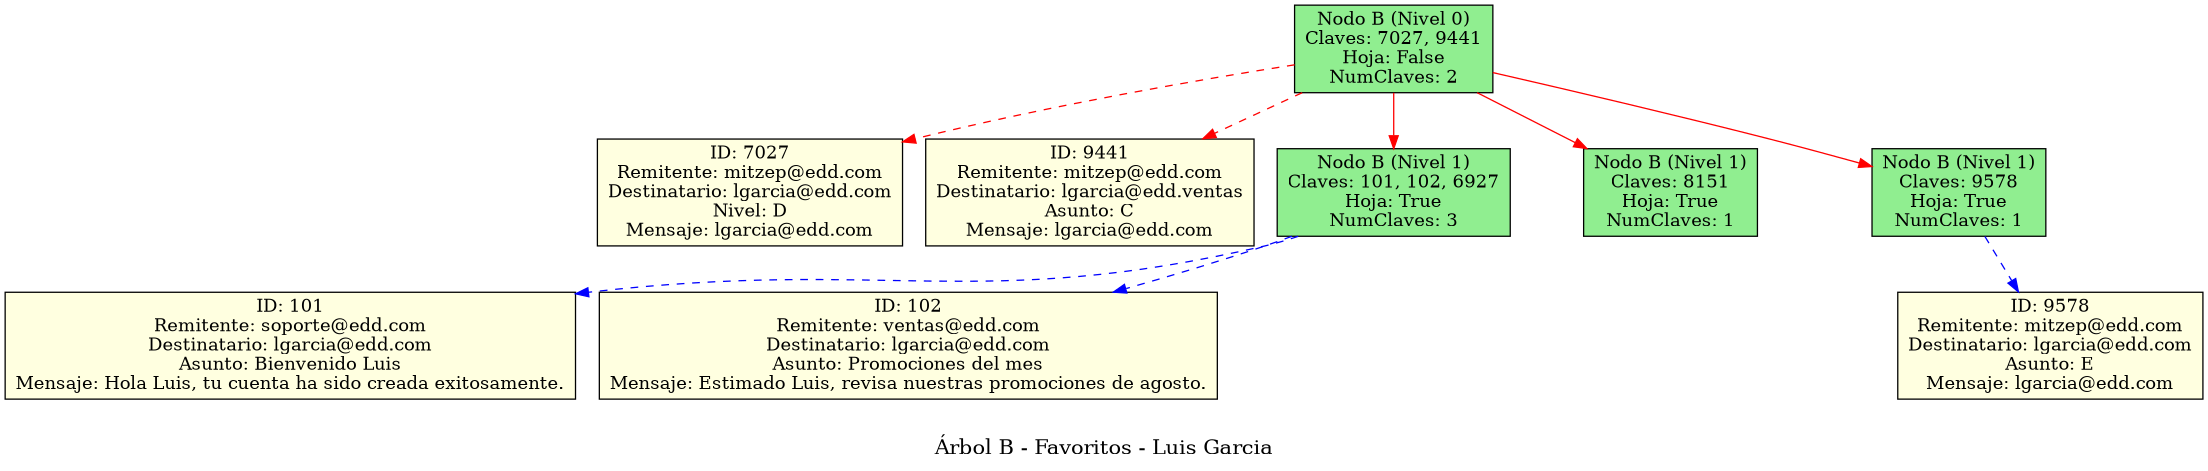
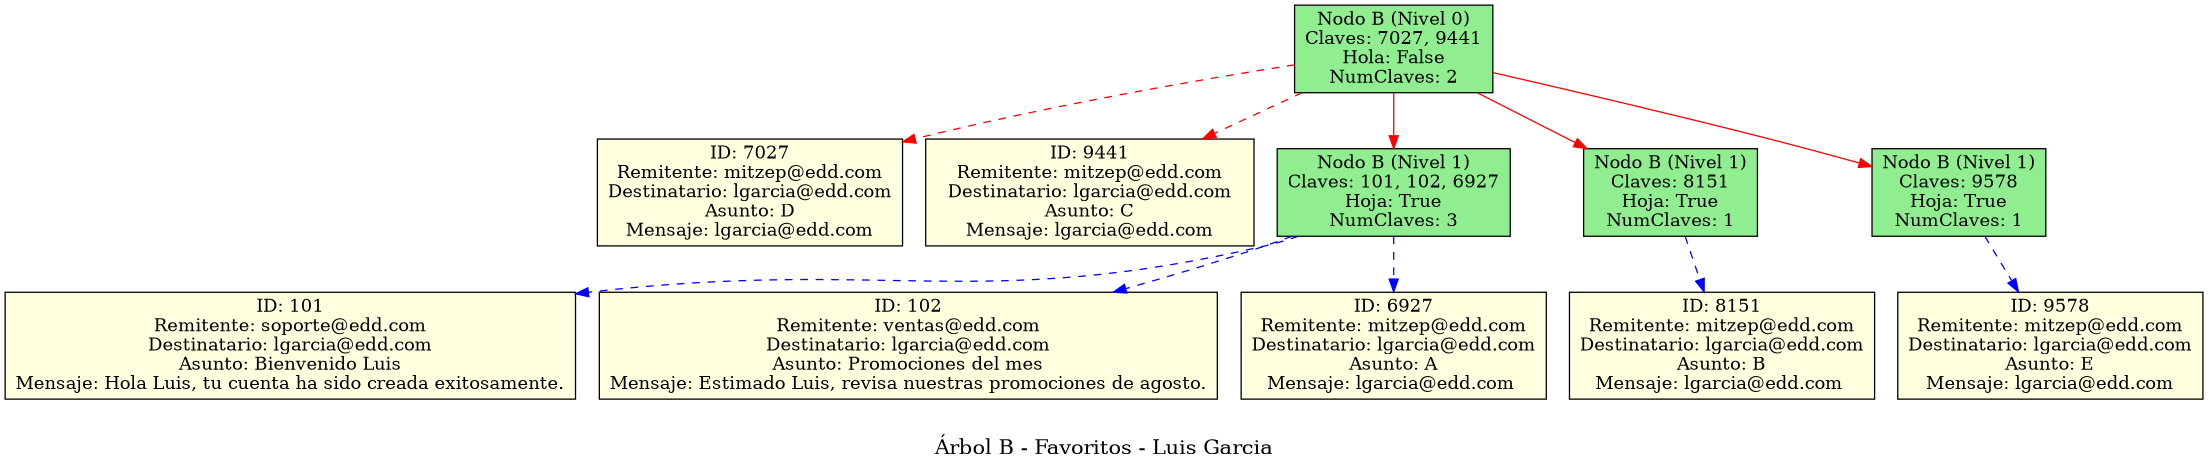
(1394, 58) -> (1394, 58)
(1090, 192) -> (1090, 192)
(750, 211) -> (750, 211)
none -> (1394, 346)
none -> (1722, 346)
